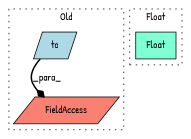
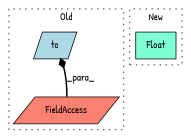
(156, 18) -> (156, 18)
(32, 74) -> (66, 82)
